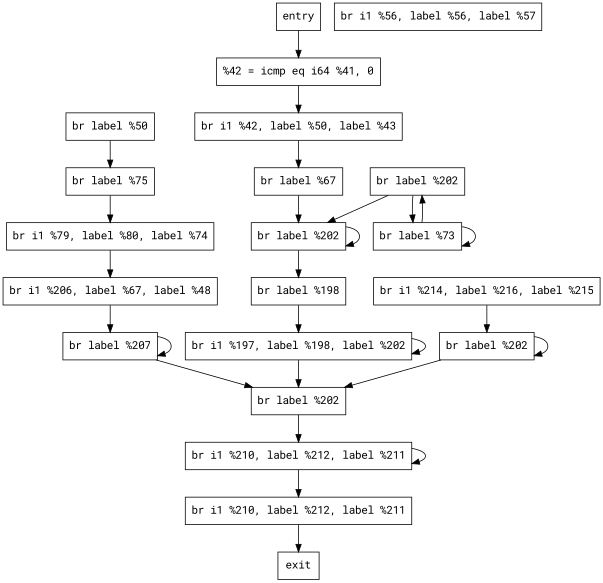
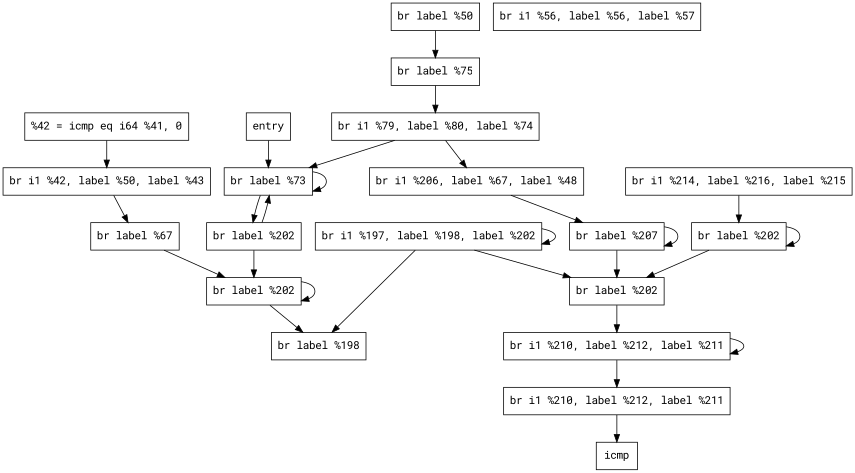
(299, 40) -> (268, 150)
none -> (356, 153)
(299, 315) -> (376, 288)
(299, 566) -> (617, 456)
